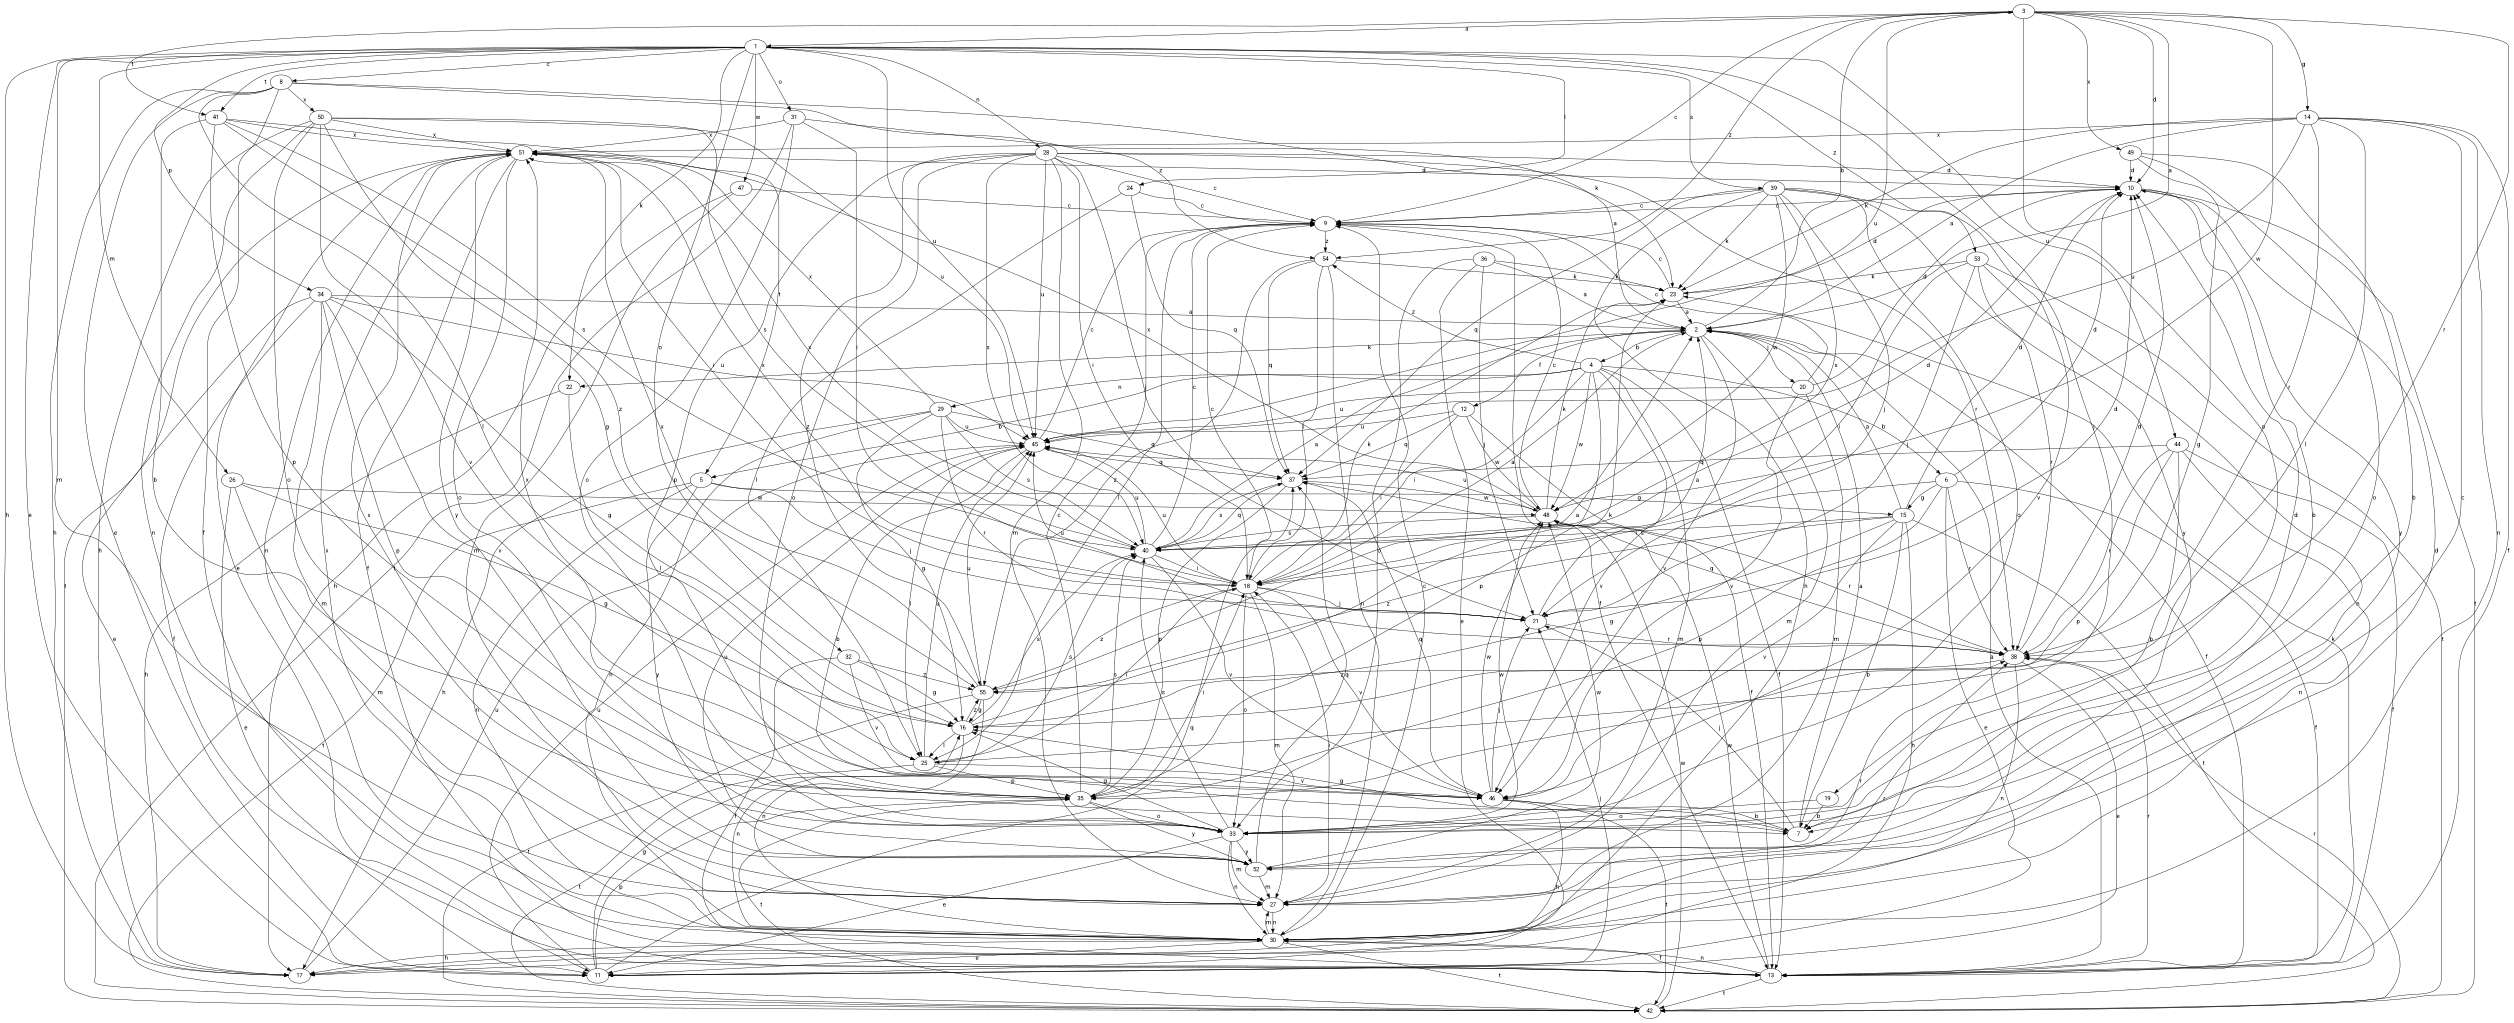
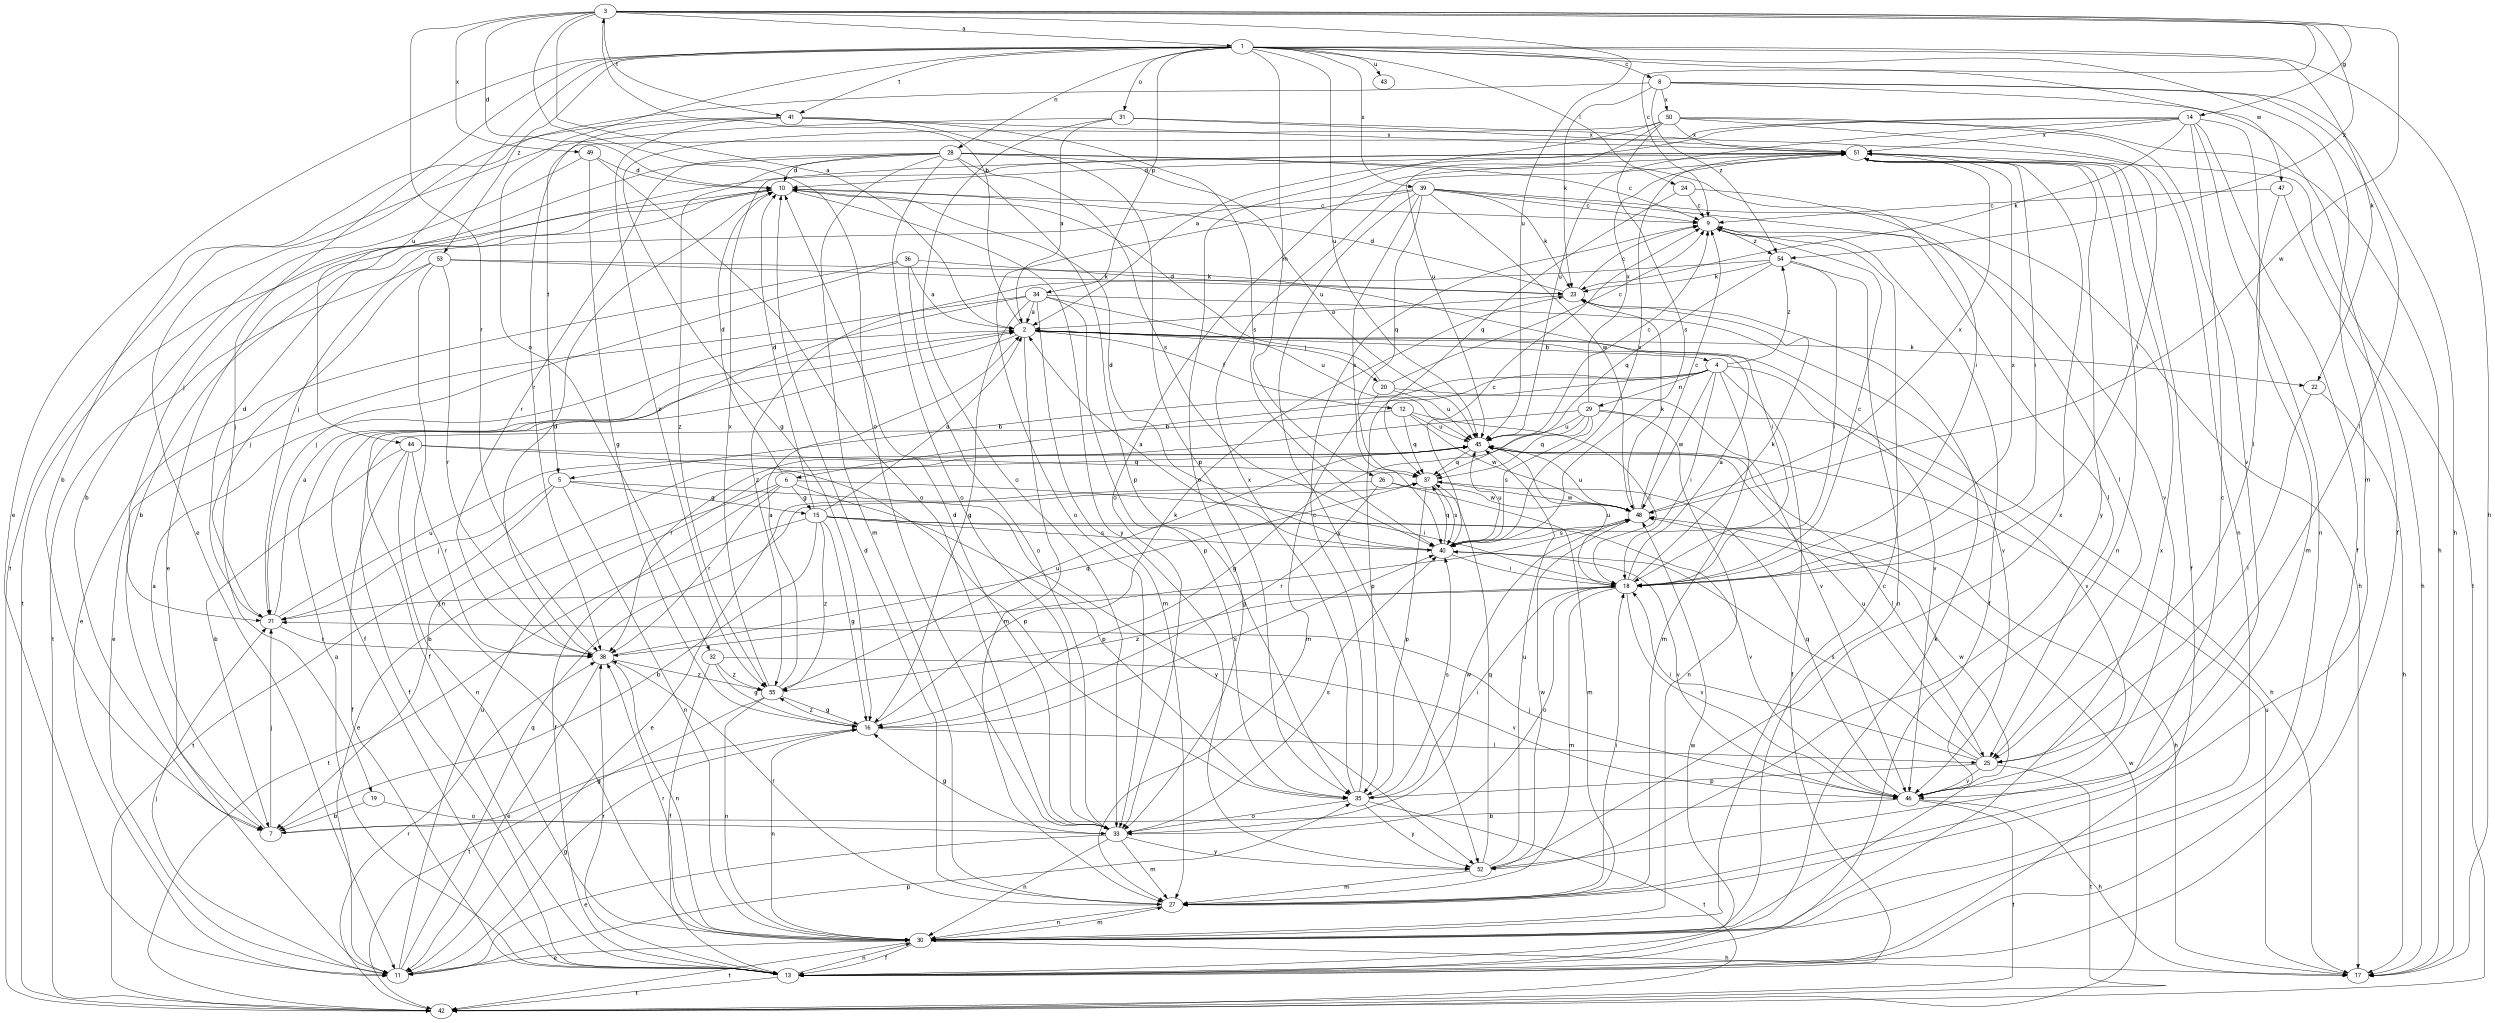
none -> (1384, 82)
